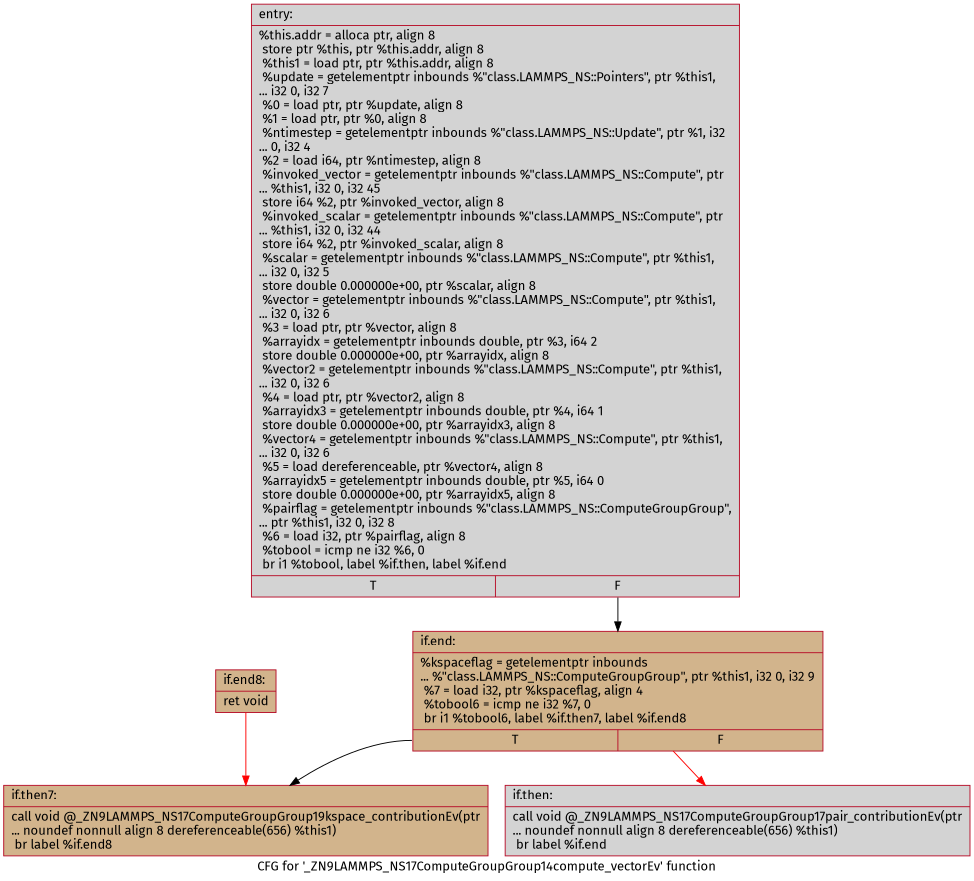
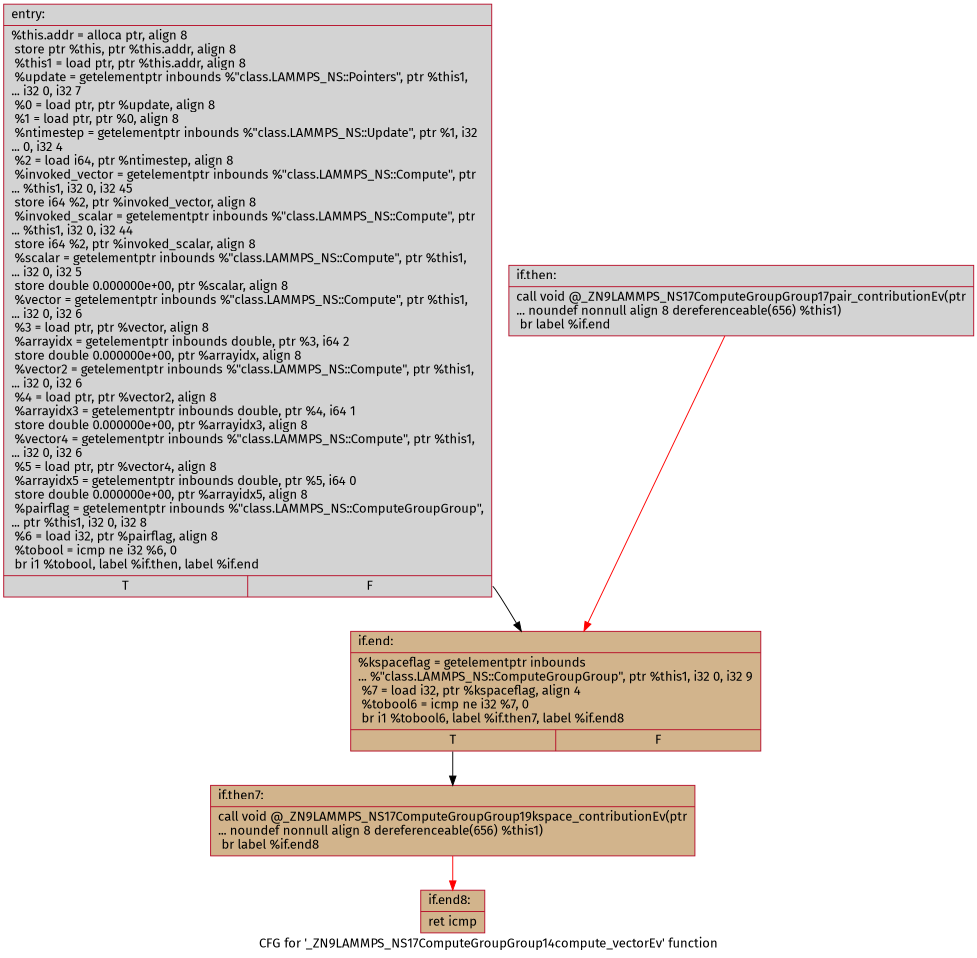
(401, 467) -> (114, 467)
(246, 701) -> (453, 922)
(246, 744) -> (453, 868)
(686, 765) -> (656, 479)
